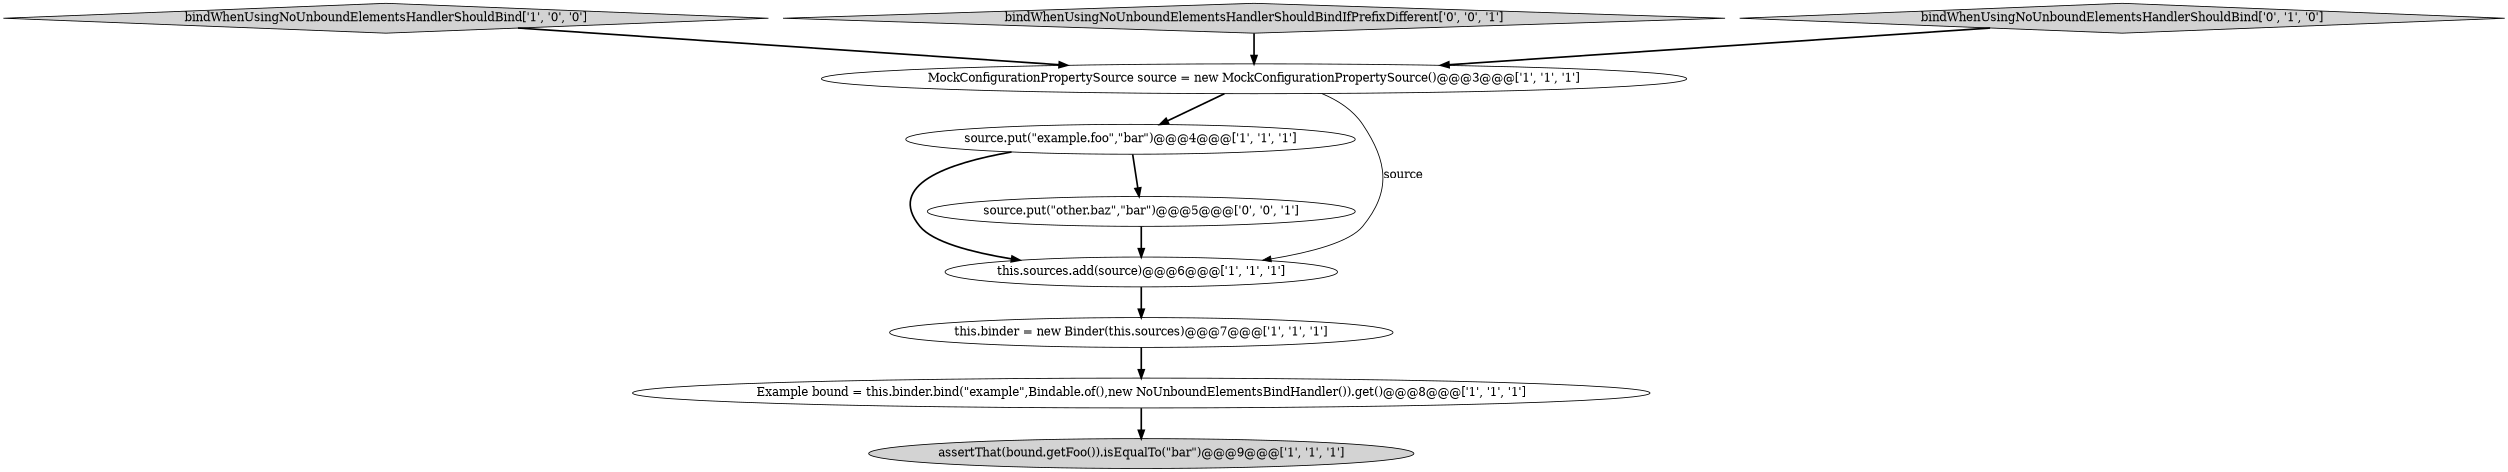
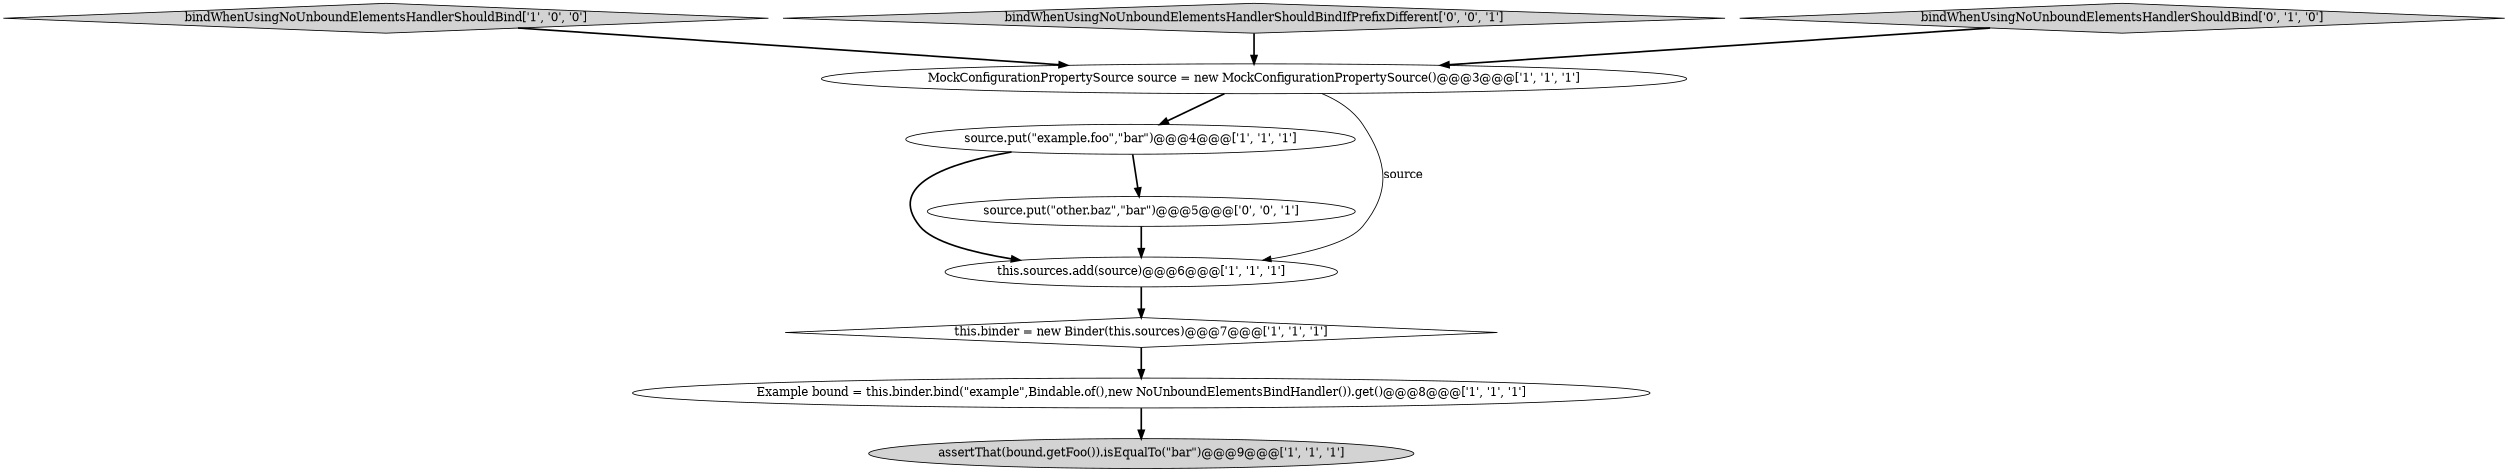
(1141, 332) -> (1141, 332)
